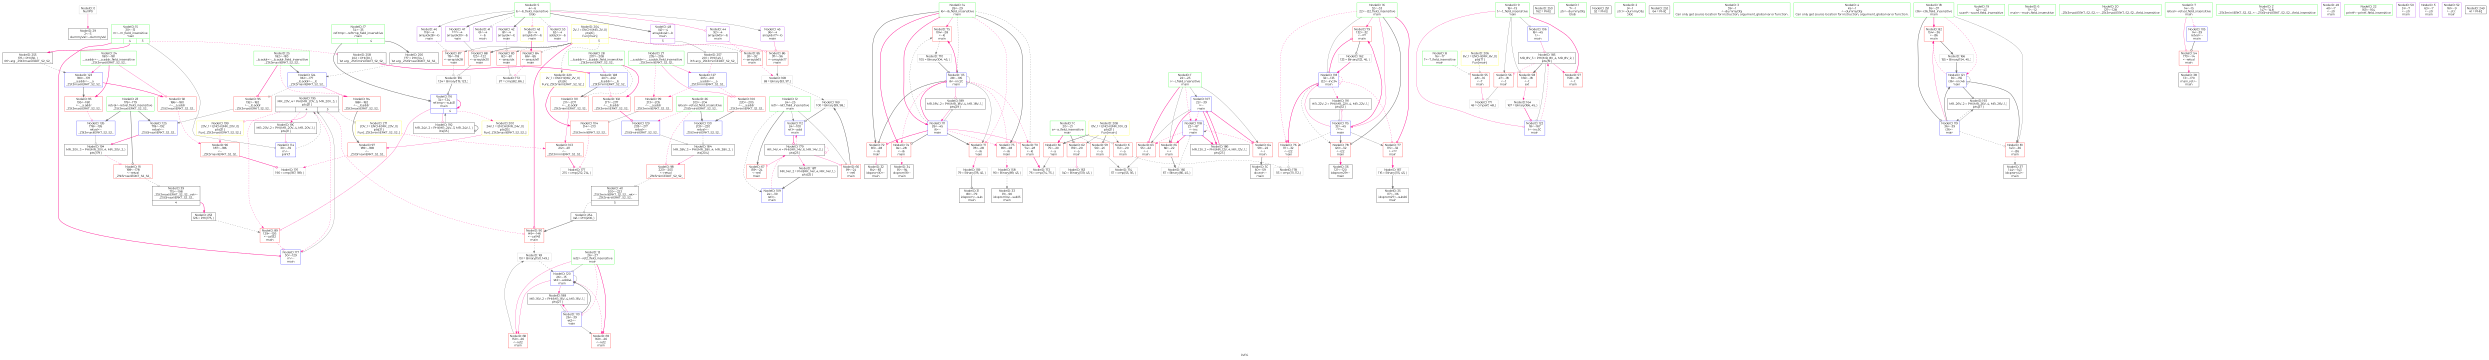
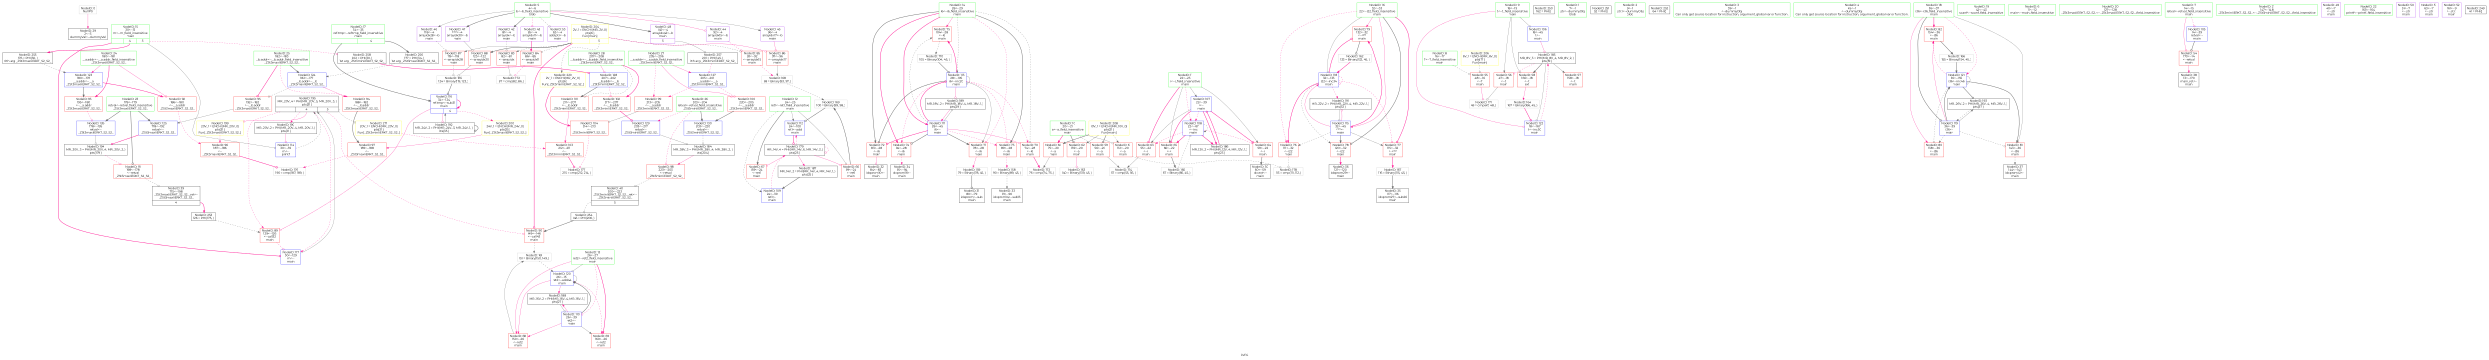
(483, 34) -> none
(532, 34) -> (532, 34)
(1566, 35) -> none
(1558, 68) -> (1558, 68)
none -> (1934, 150)
none -> (546, 330)
